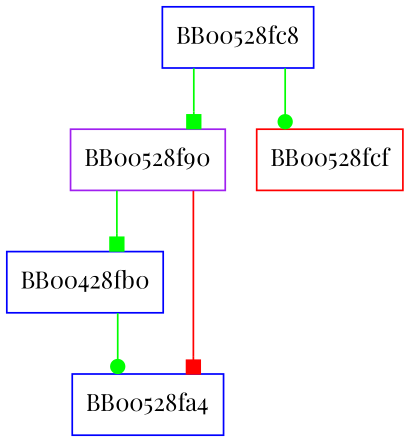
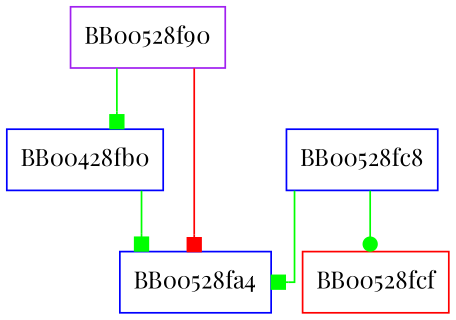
(194, 90) -> (295, 239)
(118, 336) -> (142, 212)
